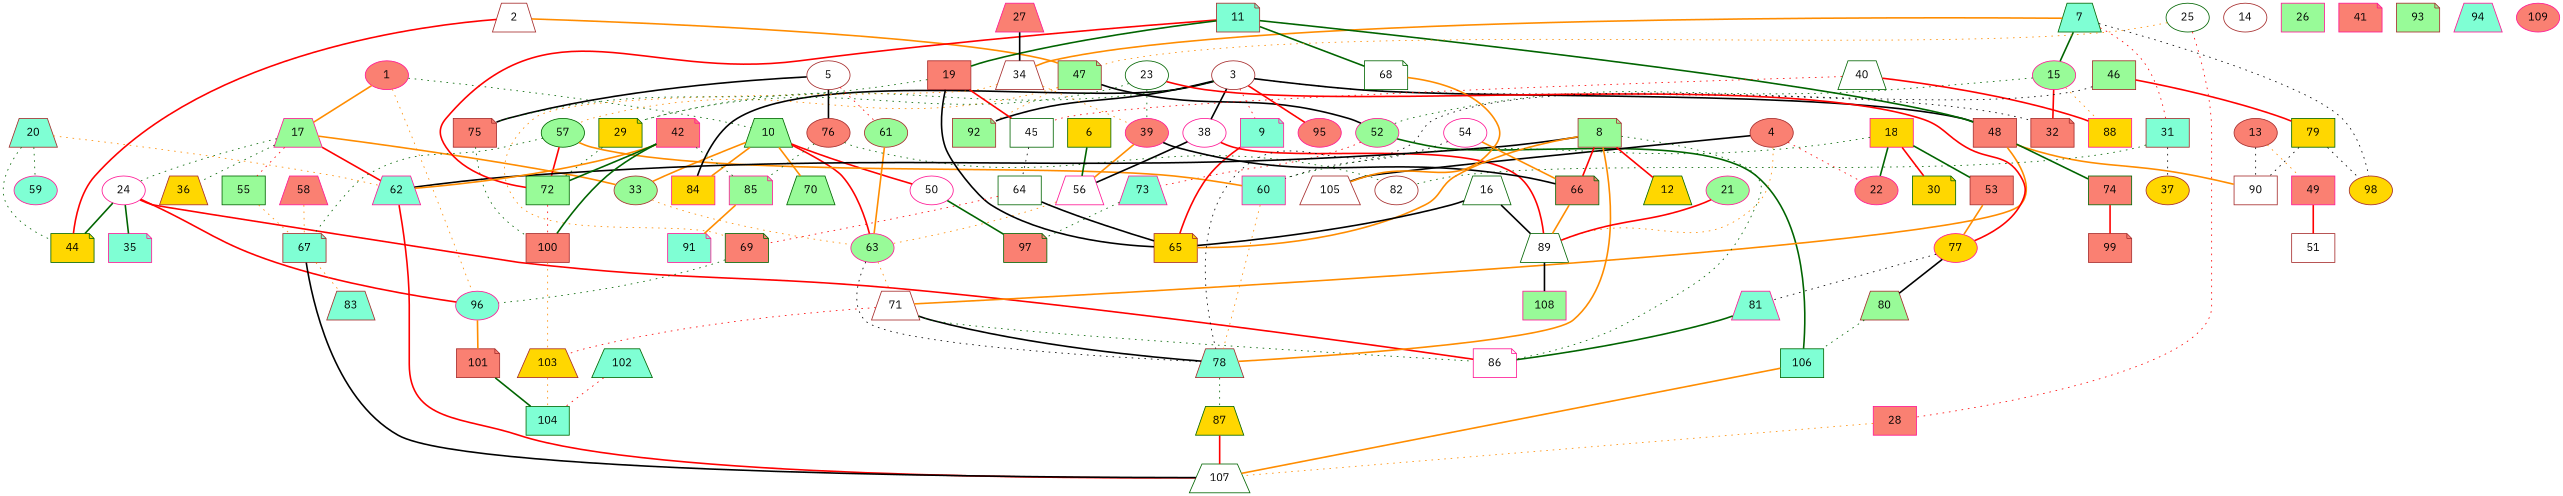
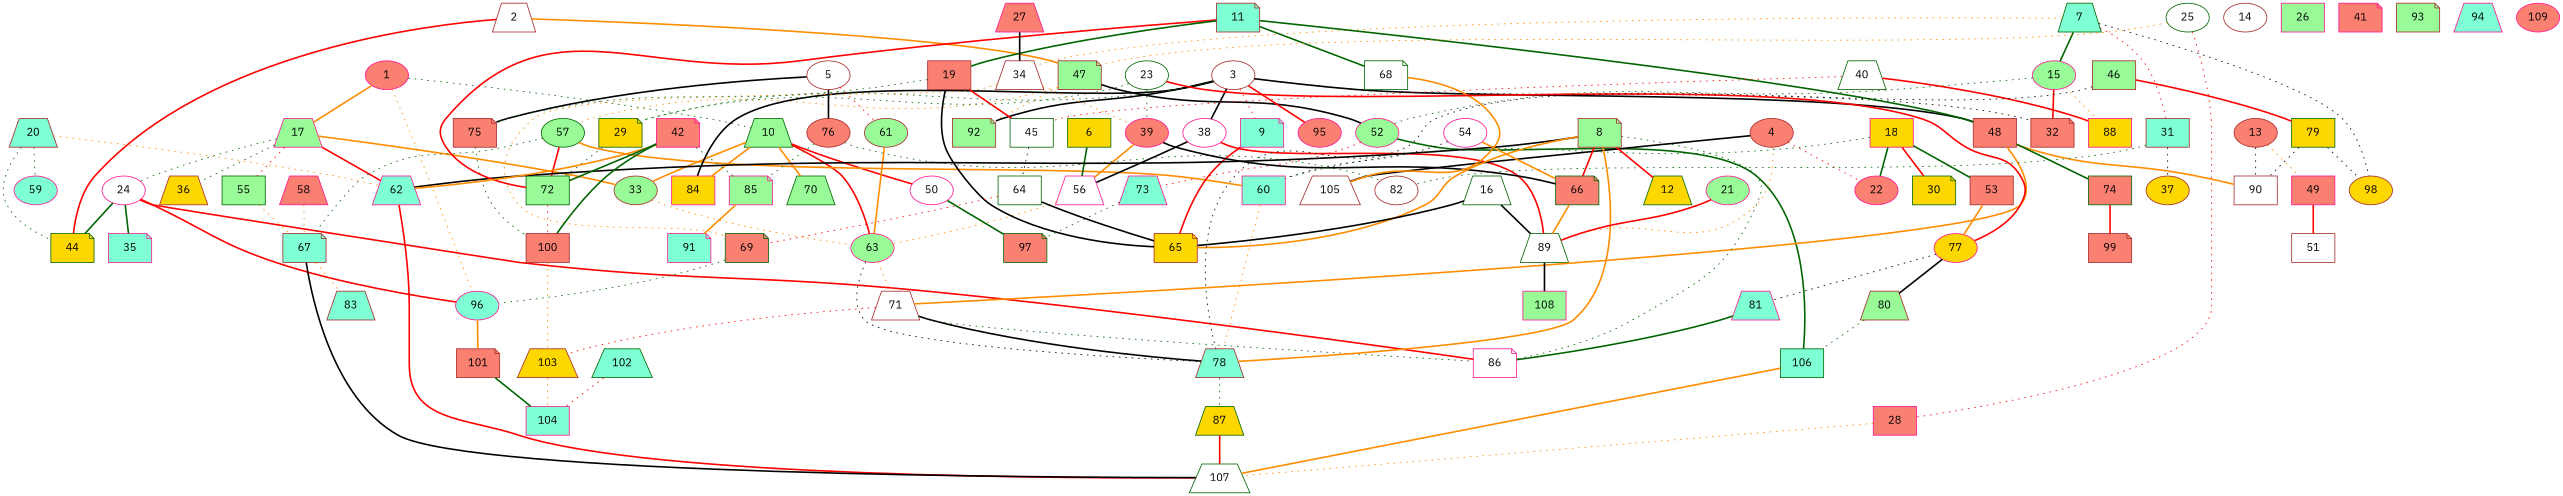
(1548, 23) -> (1548, 23)
(548, 421) -> (548, 421)
